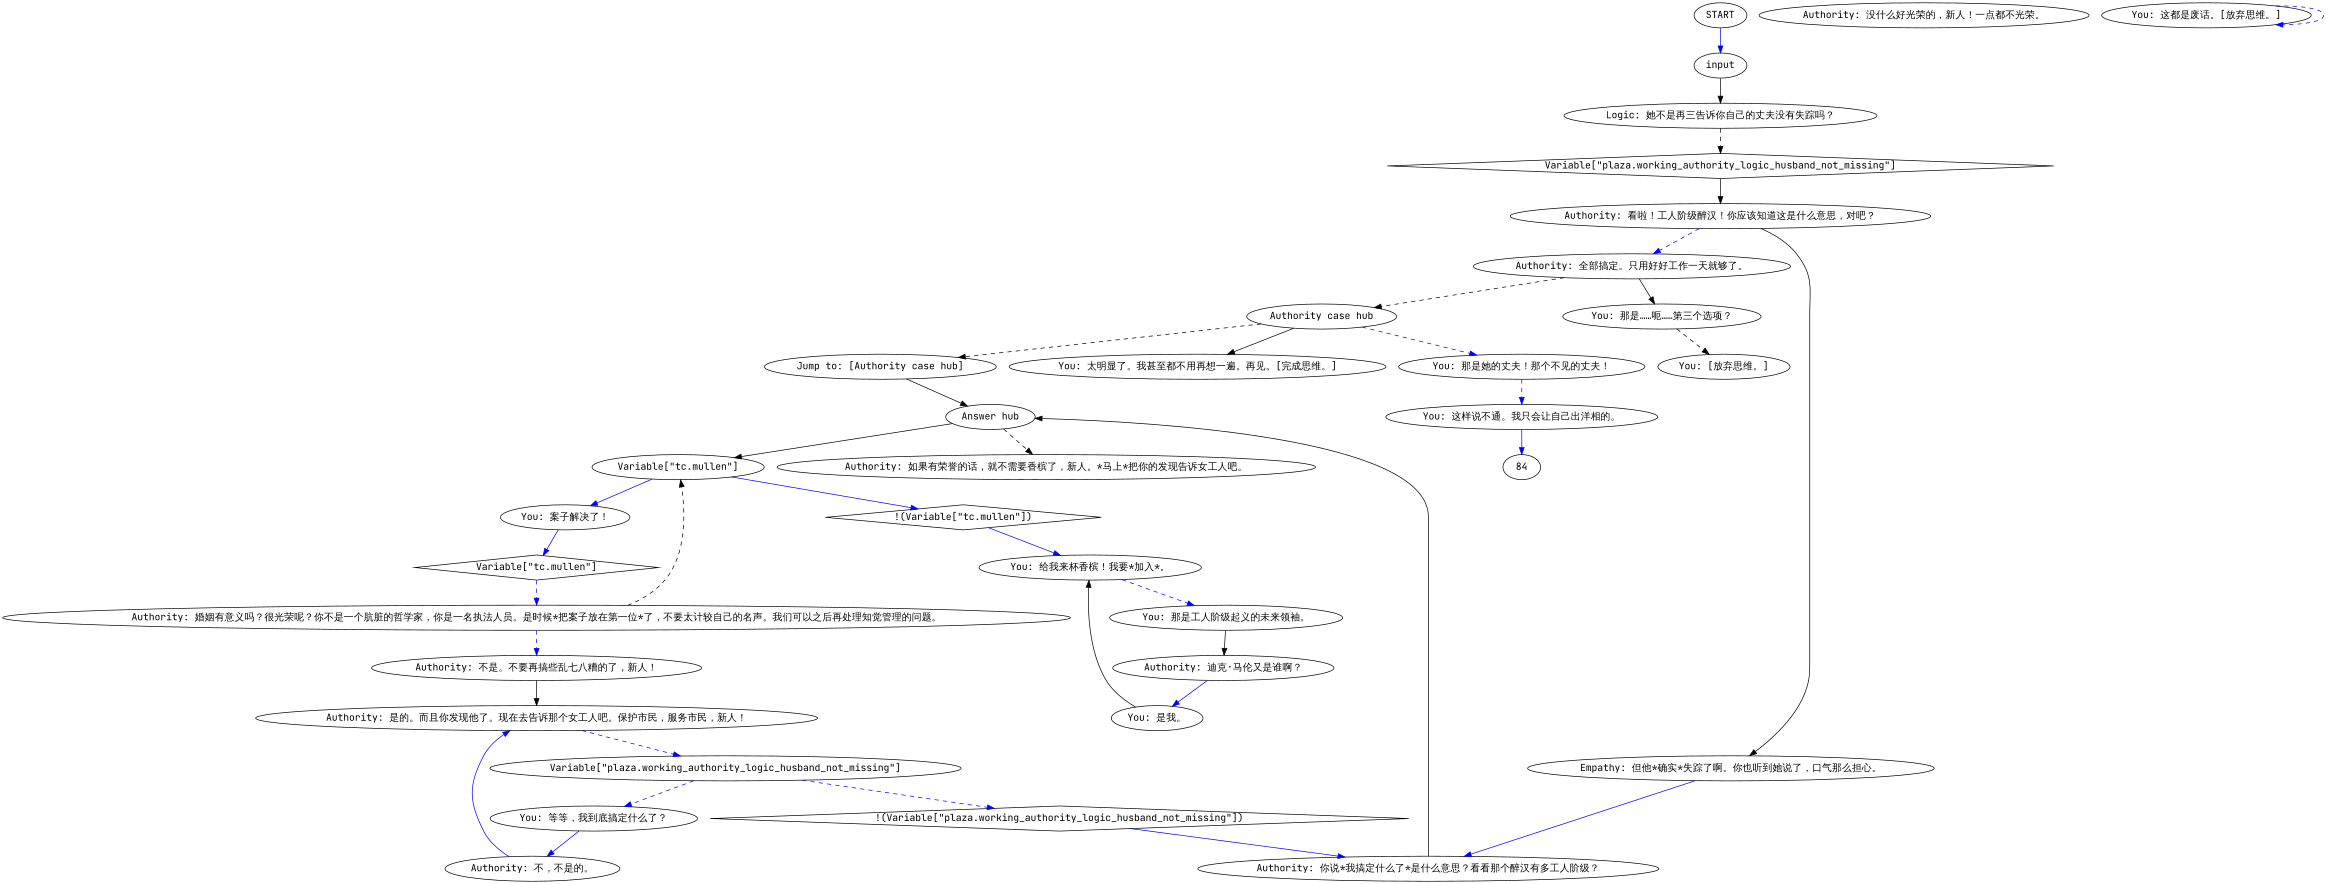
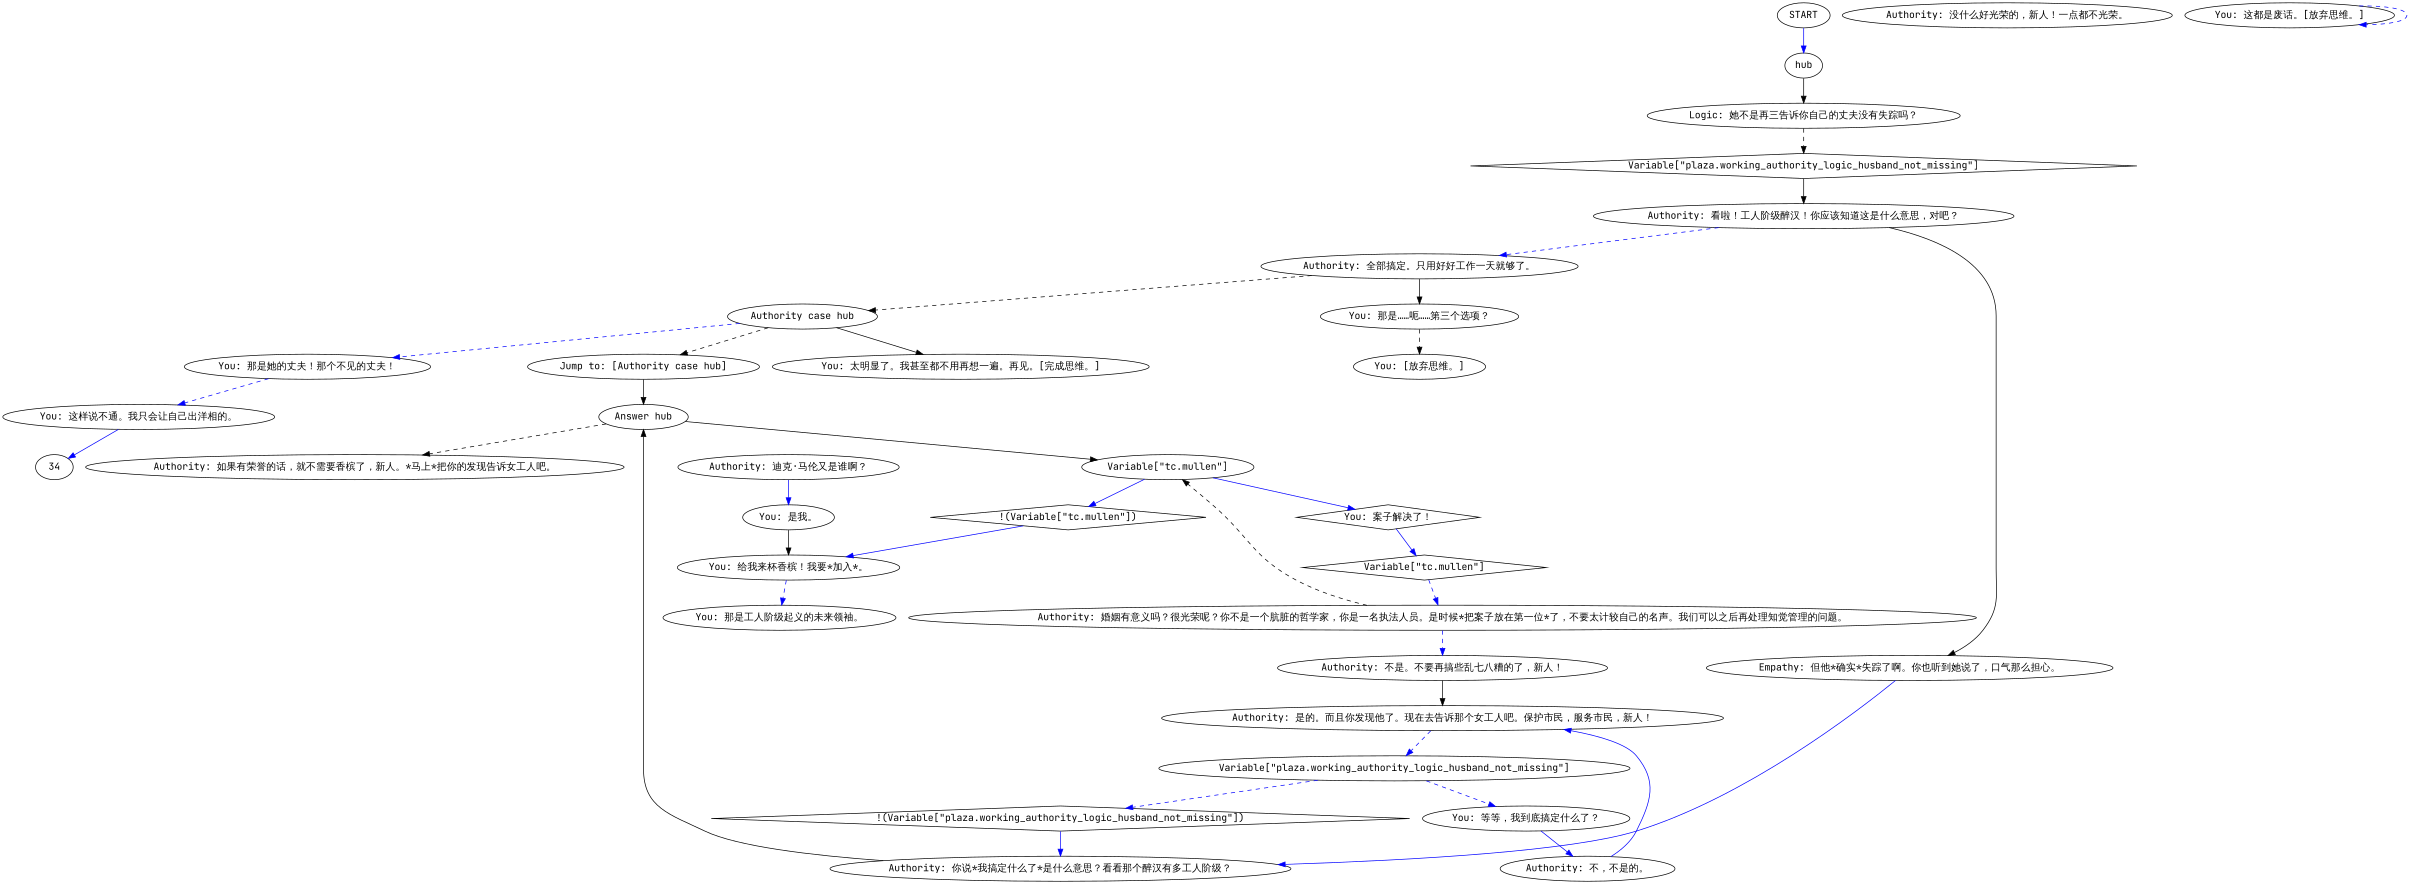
(1720, 66) -> (1804, 66)
(1522, 467) -> (54, 467)
(565, 517) -> (1388, 517)
(1225, 639) -> none
